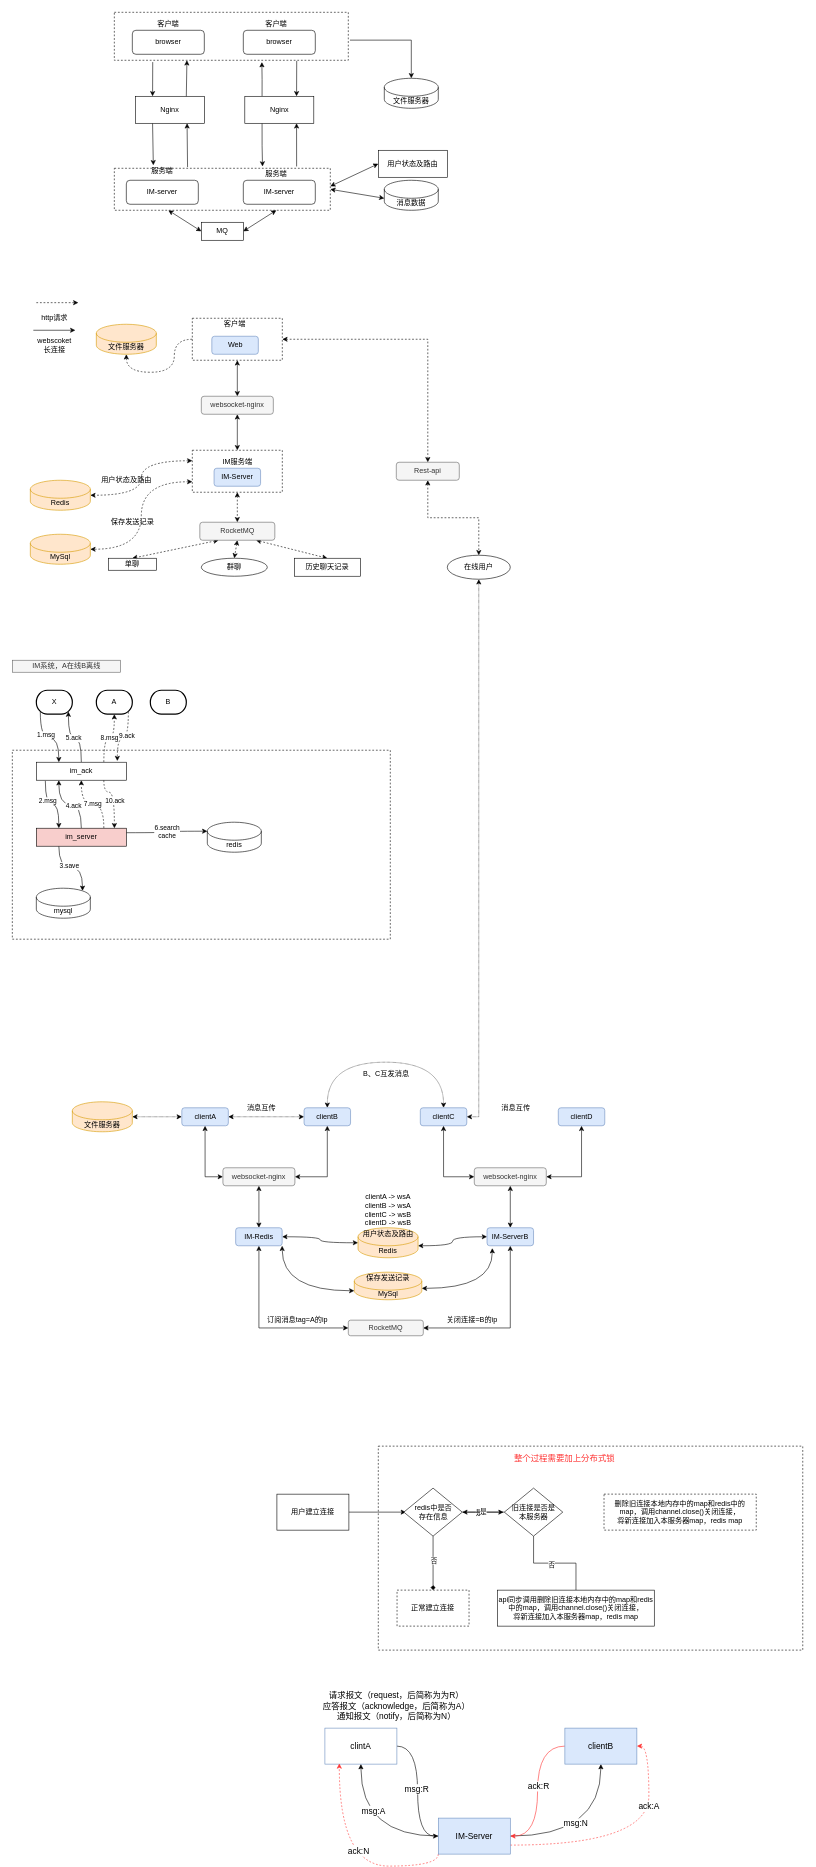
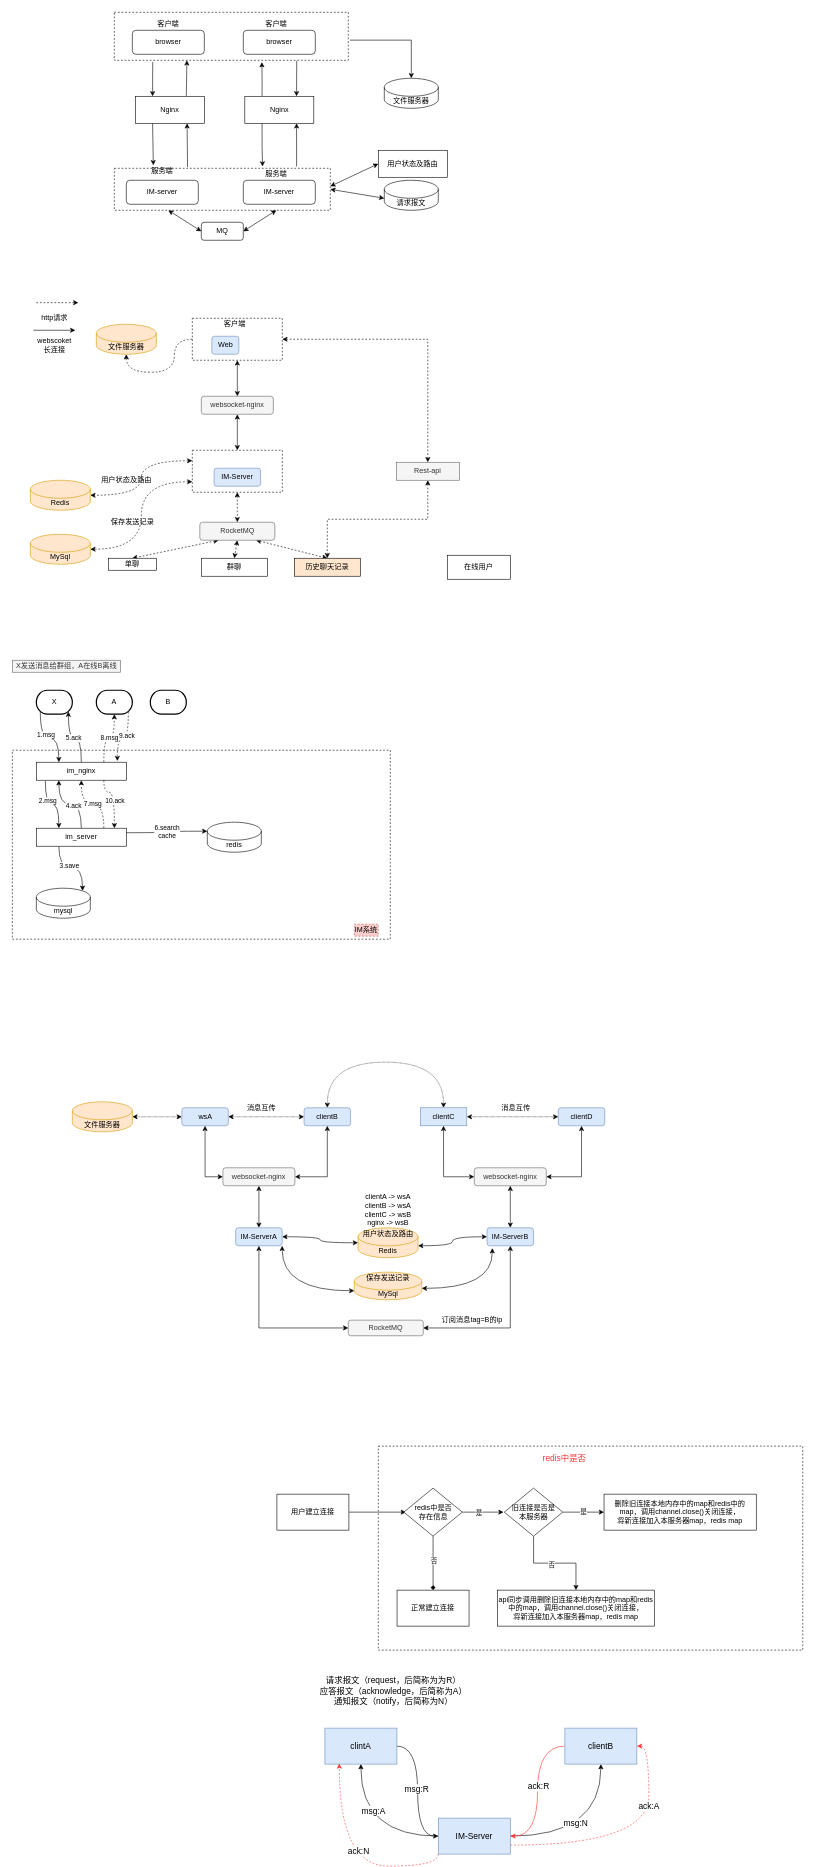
(411, 203) -> (411, 203)
(222, 231) -> (222, 231)
(235, 345) -> (225, 345)
(237, 462) -> none
(428, 471) -> (428, 471)
(479, 549) -> (327, 552)
(234, 567) -> (234, 567)
(327, 567) -> (327, 567)
(479, 567) -> (479, 567)
(479, 584) -> (552, 1117)
(67, 666) -> (67, 666)
(81, 771) -> (81, 771)
(81, 837) -> (81, 837)
none -> (366, 930)
(386, 1074) -> none
(206, 1117) -> (206, 1117)
(444, 1117) -> (444, 1117)
(388, 1210) -> (388, 1210)
(259, 1237) -> (259, 1237)
(297, 1320) -> none
(472, 1320) -> (472, 1320)
(565, 1458) -> (565, 1458)
(502, 1512) -> (583, 1512)
(680, 1512) -> (680, 1512)
(576, 1586) -> (576, 1584)
(433, 1608) -> (433, 1608)
(396, 1706) -> (393, 1691)
(361, 1746) -> (361, 1746)
